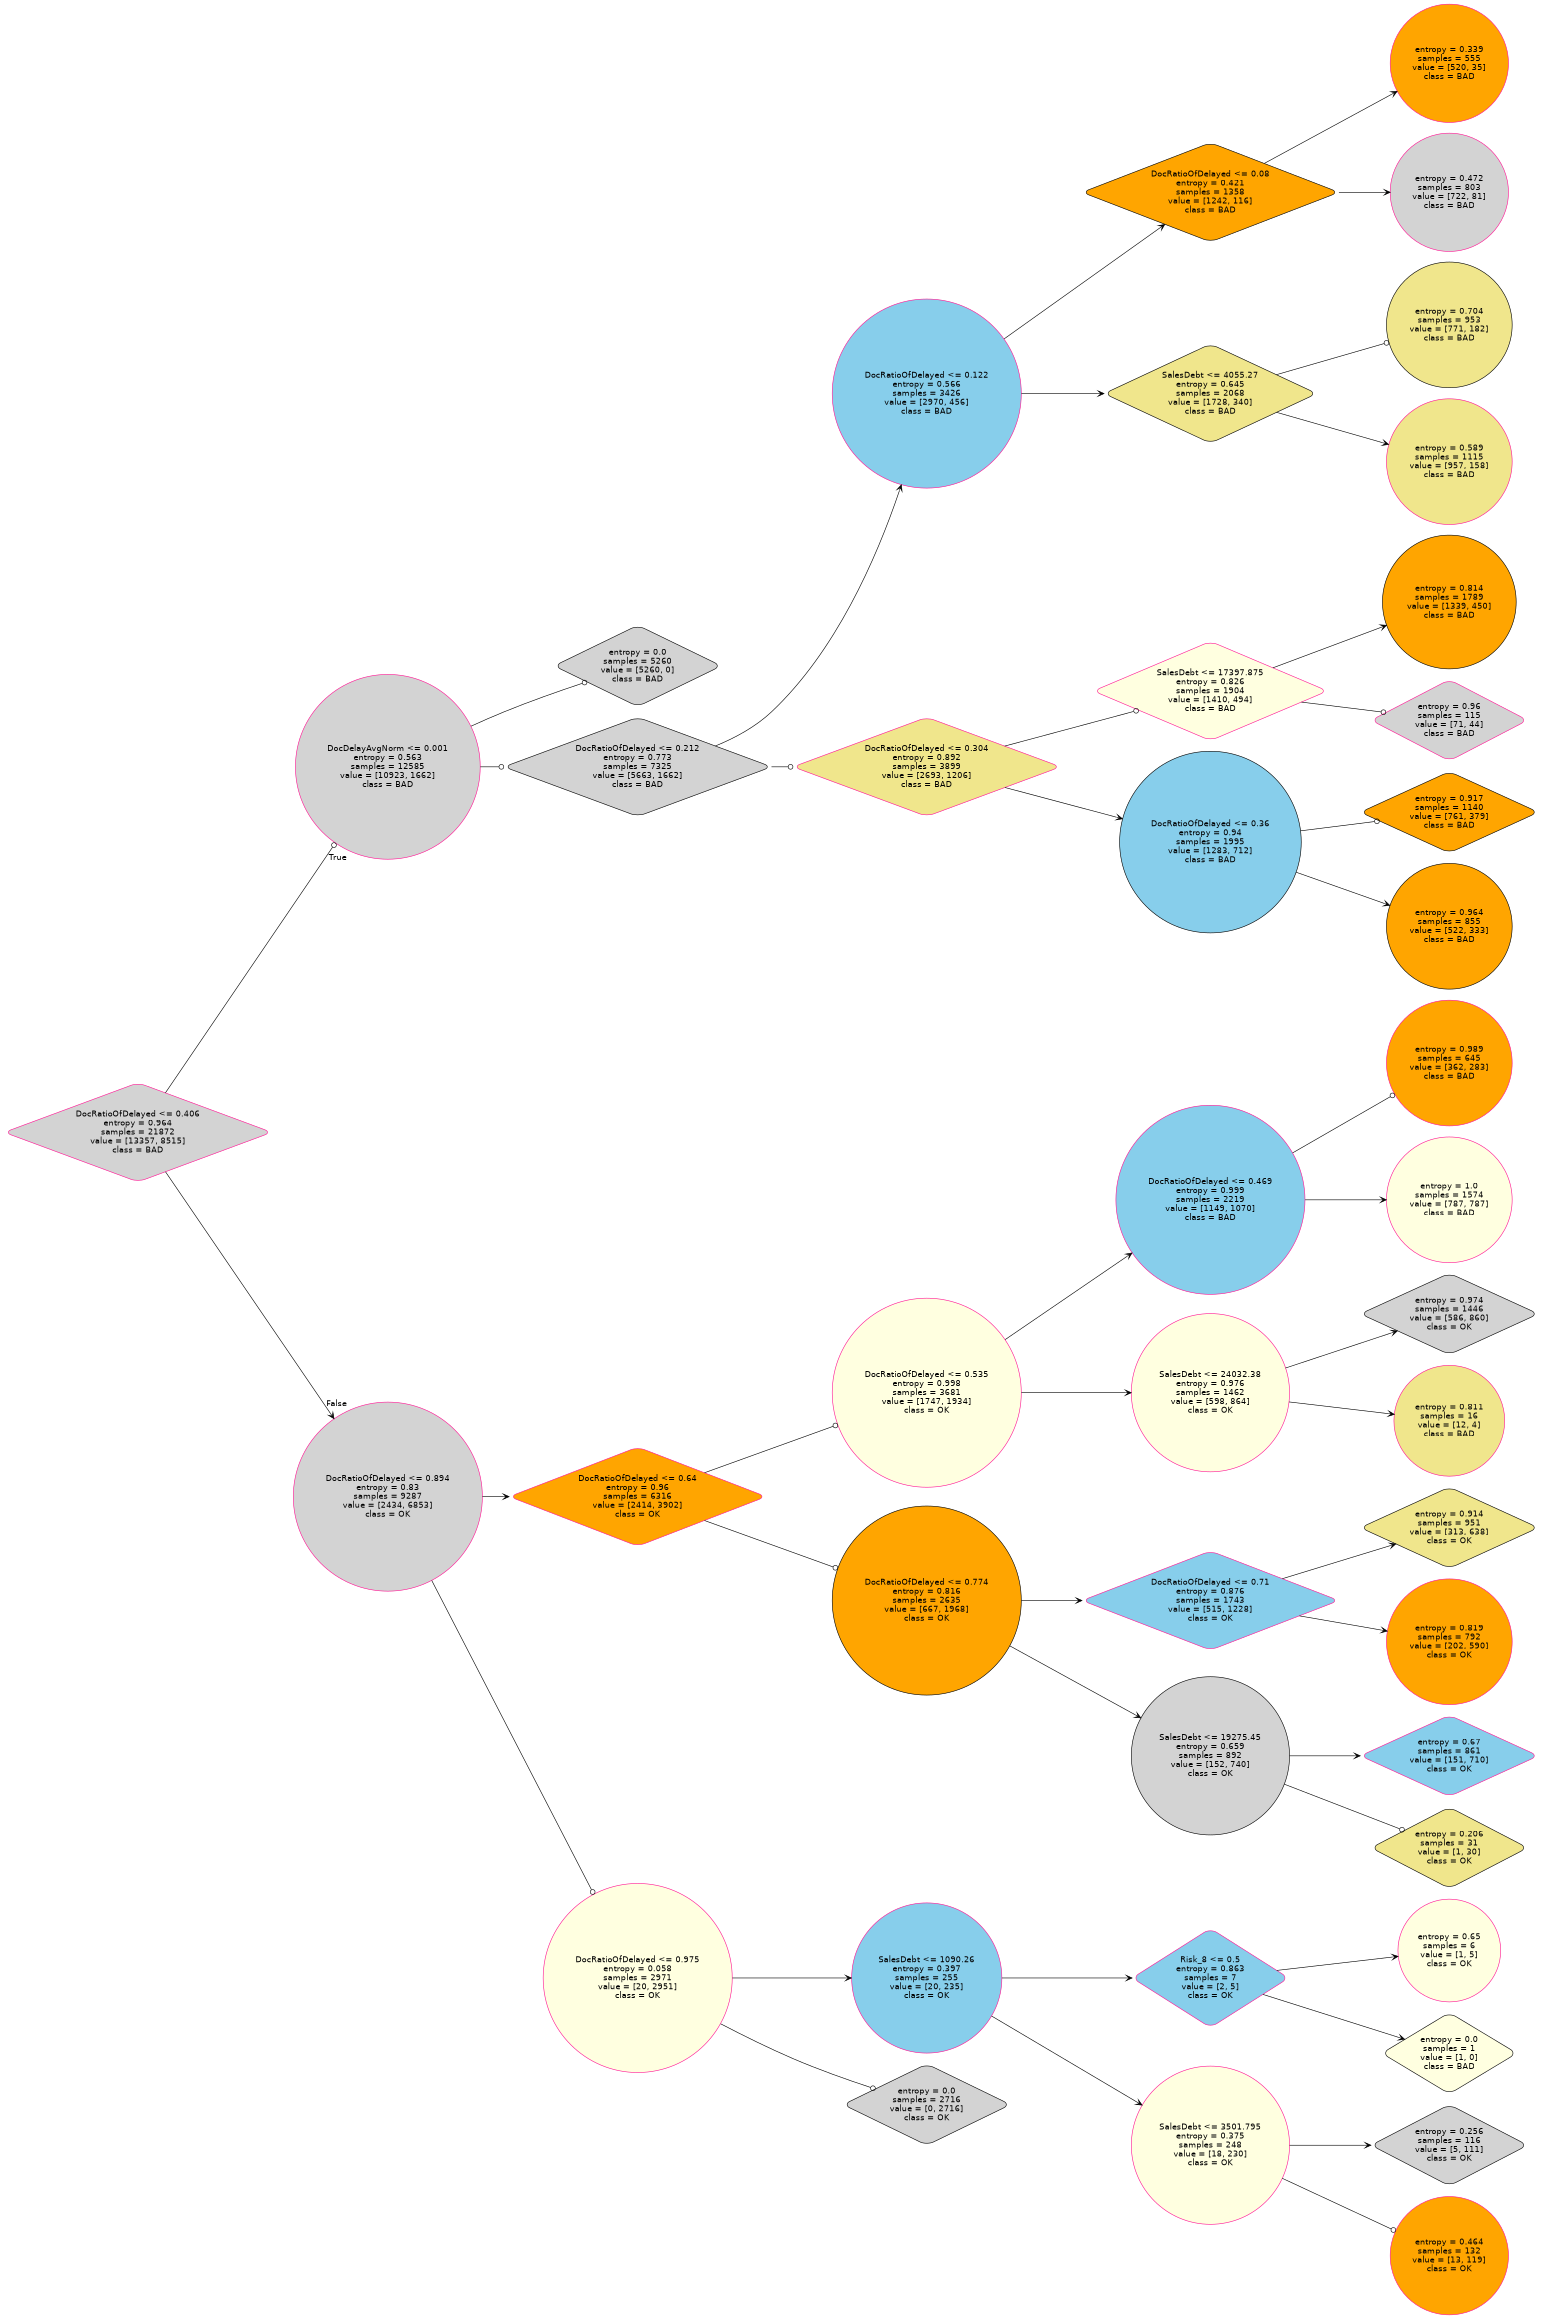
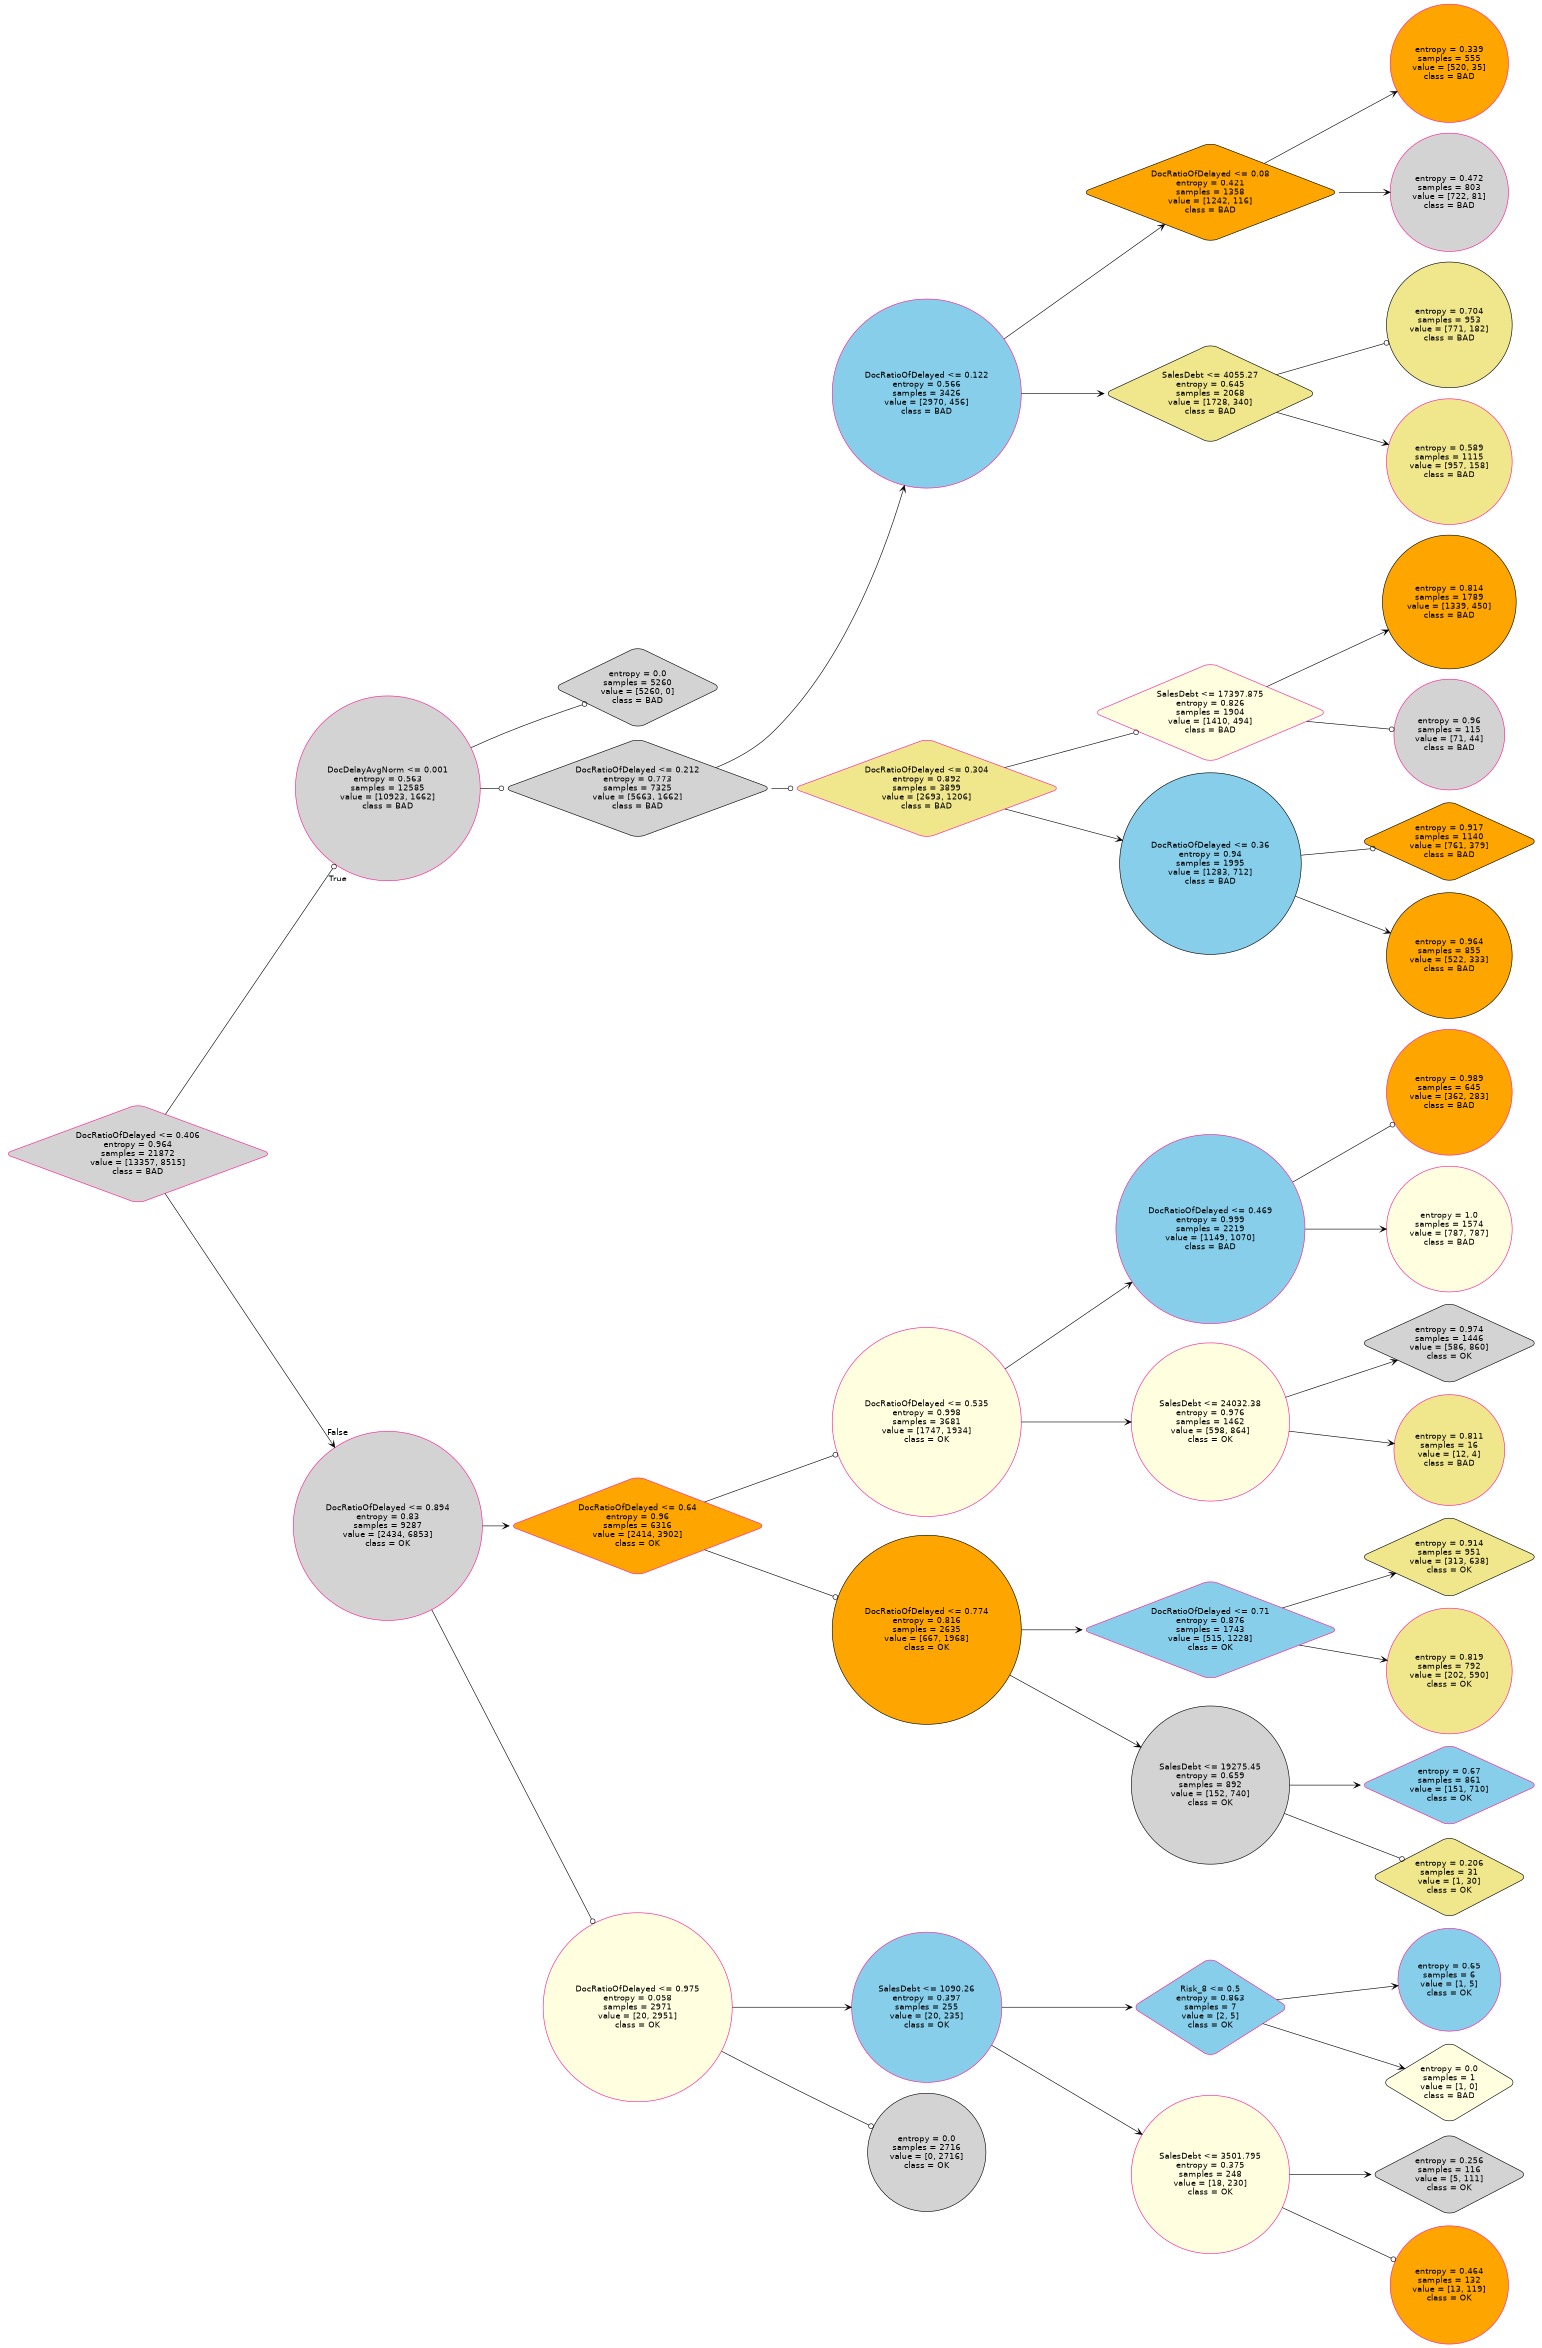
(1449, 720) -> (1449, 735)
(1449, 1642) -> (1449, 1671)
(1449, 1951) -> (1449, 1980)
(927, 2105) -> (927, 2152)
